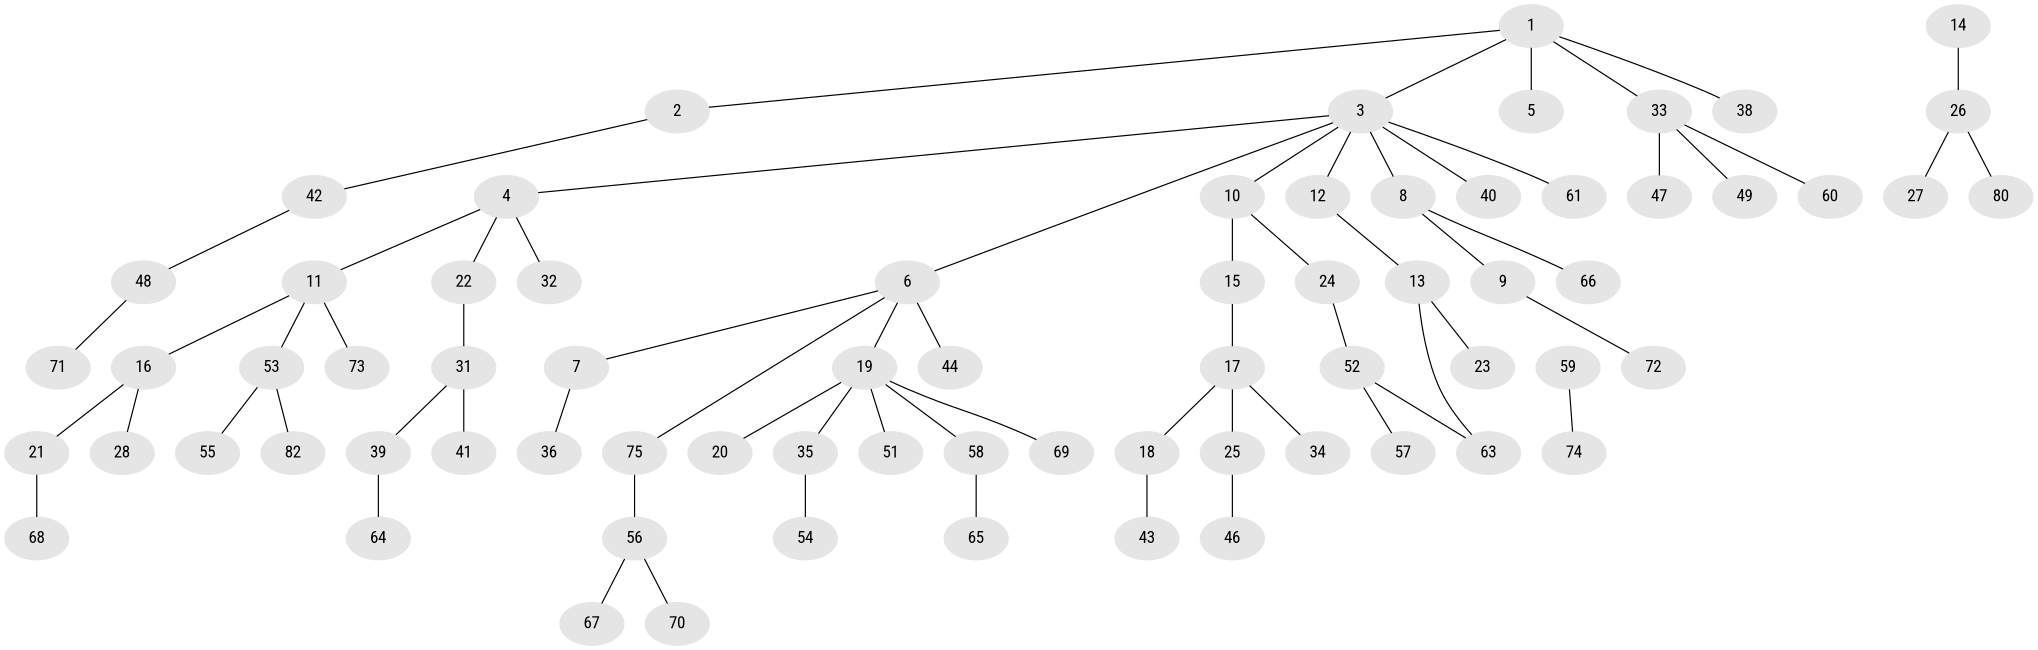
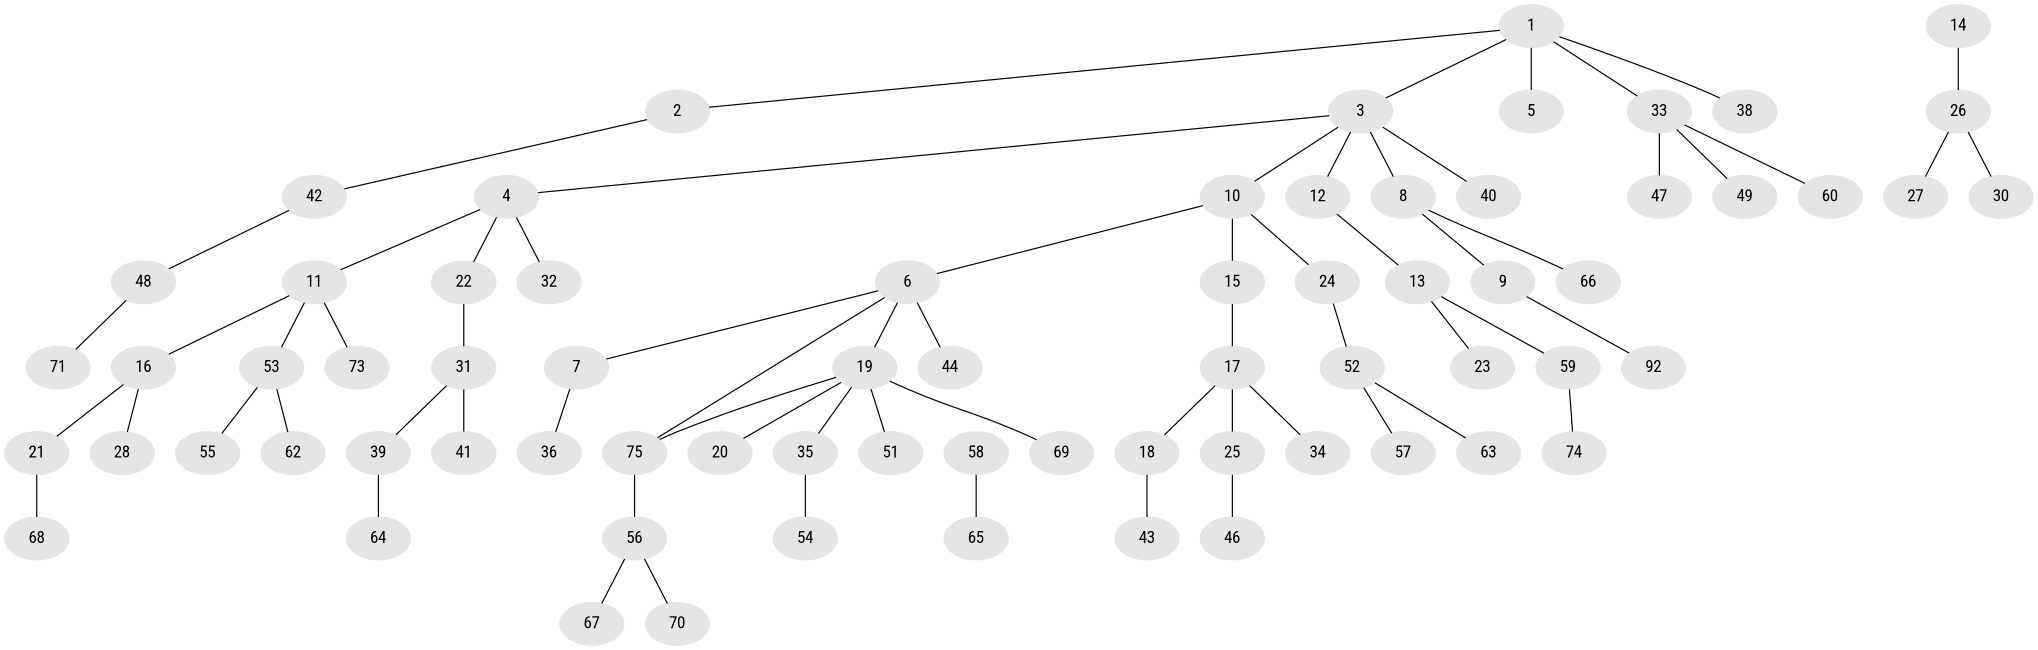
(1134, 196) -> (1070, 240)
(1574, 197) -> none
(2001, 197) -> (2001, 197)
(1653, 368) -> (1653, 368)
(1434, 374) -> (1493, 325)
(921, 411) -> (747, 406)
(293, 453) -> (293, 453)
